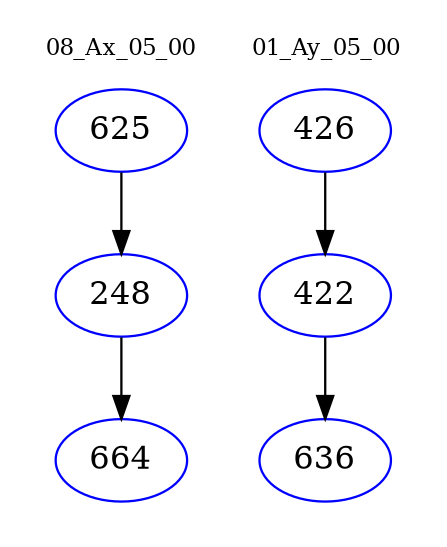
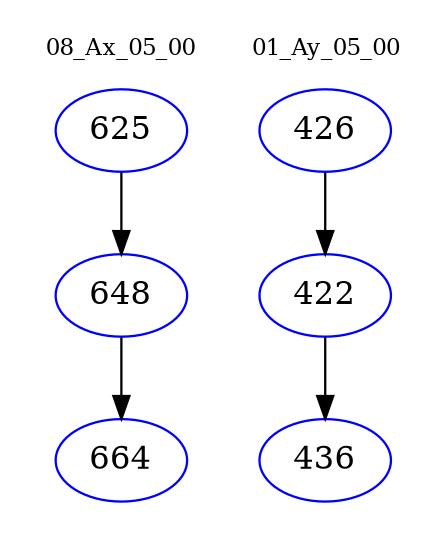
(121, 295) -> (121, 295)
(325, 460) -> (325, 460)
